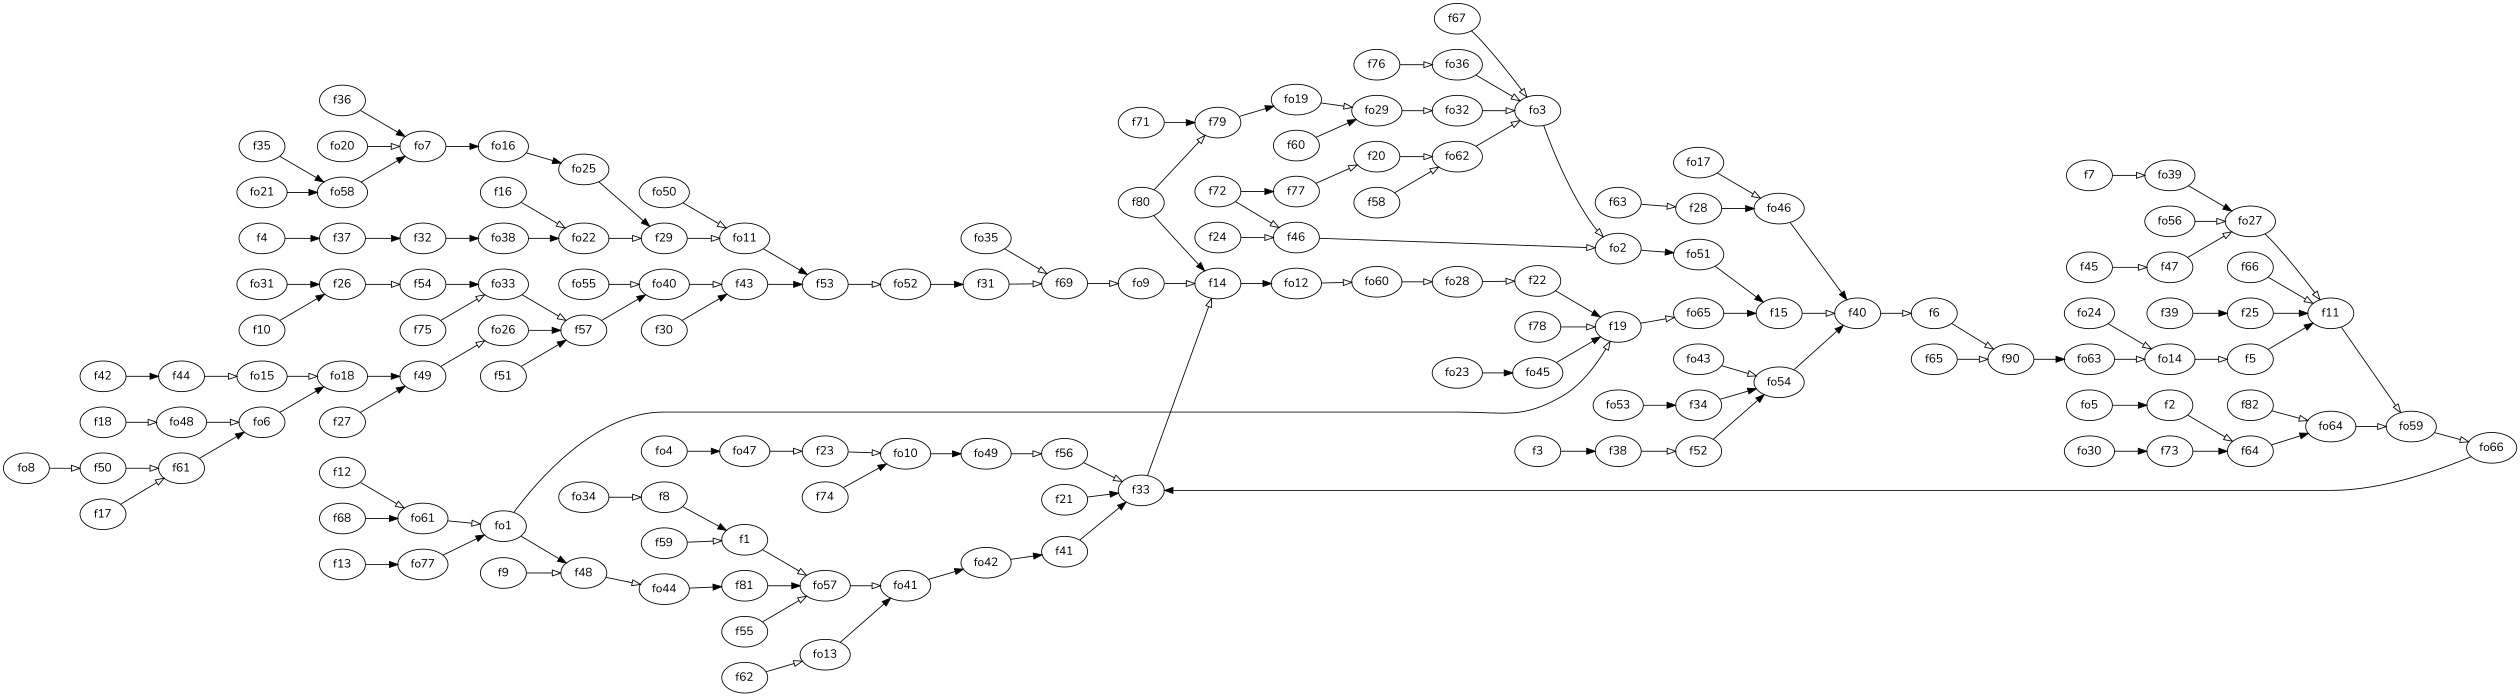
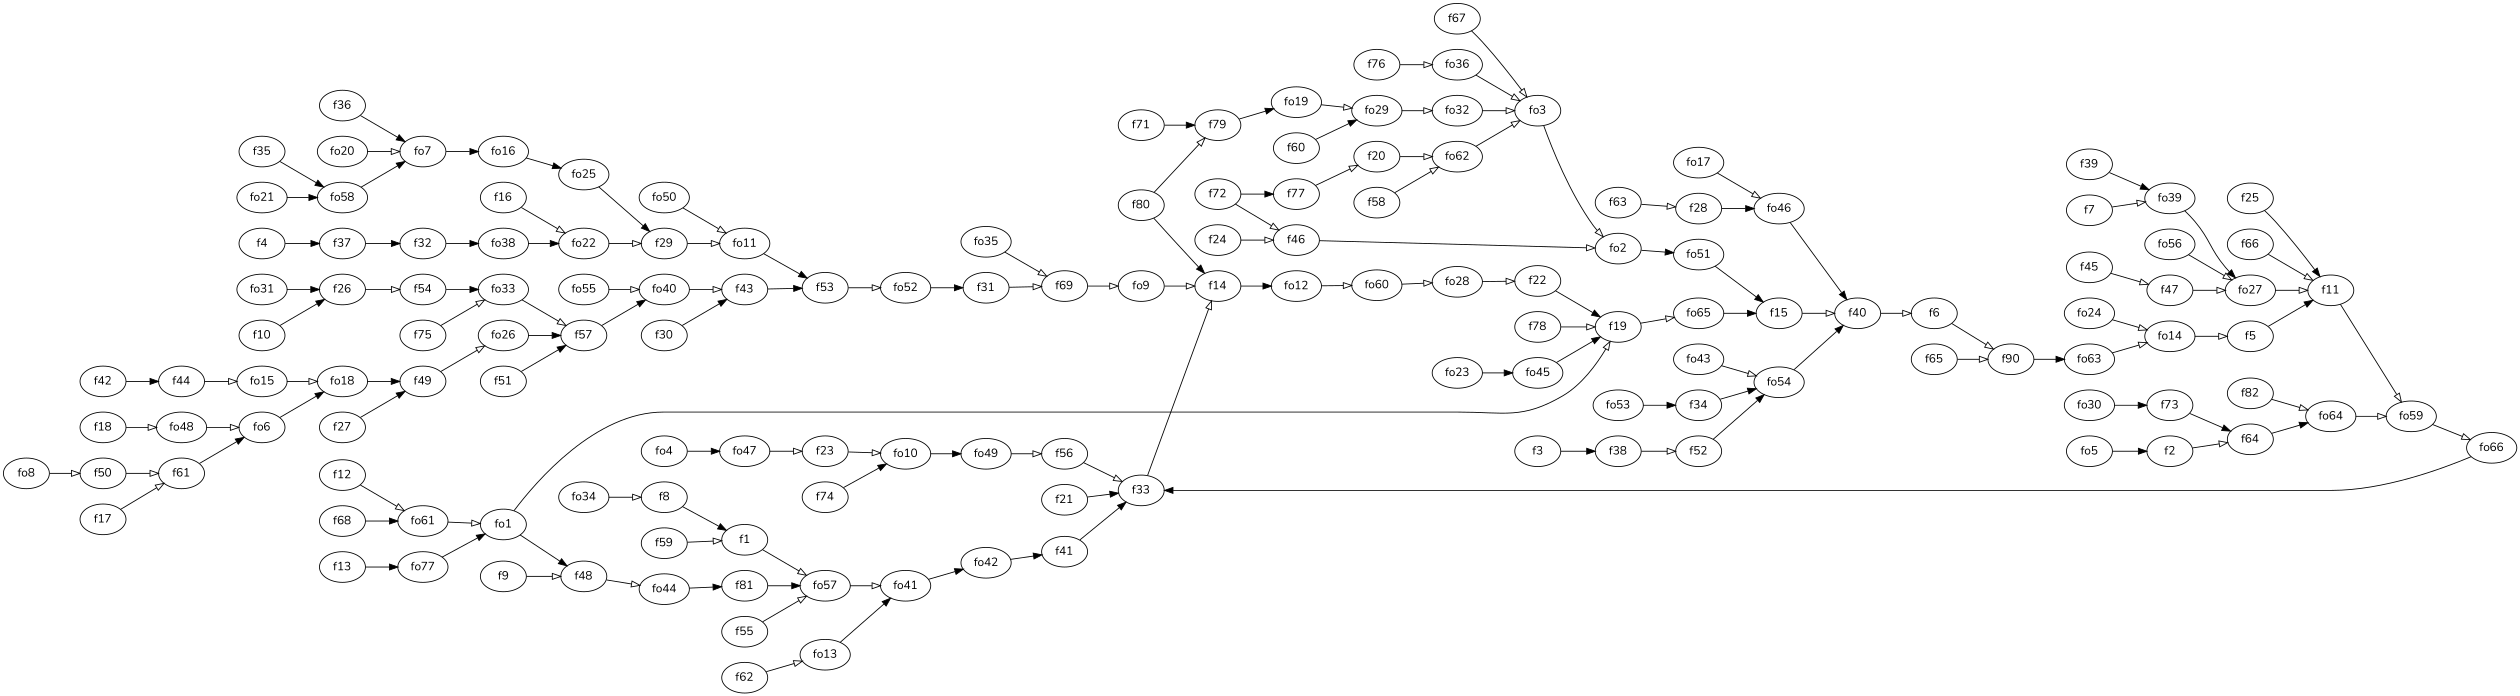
(2206, 313) -> (2125, 179)
